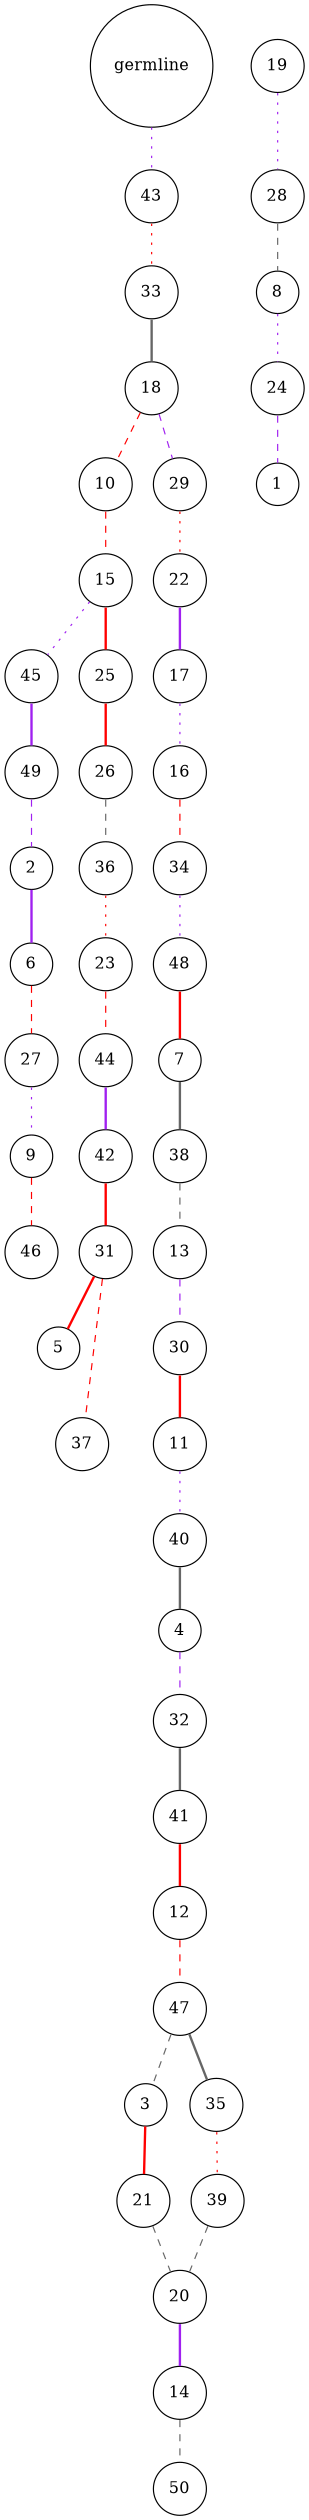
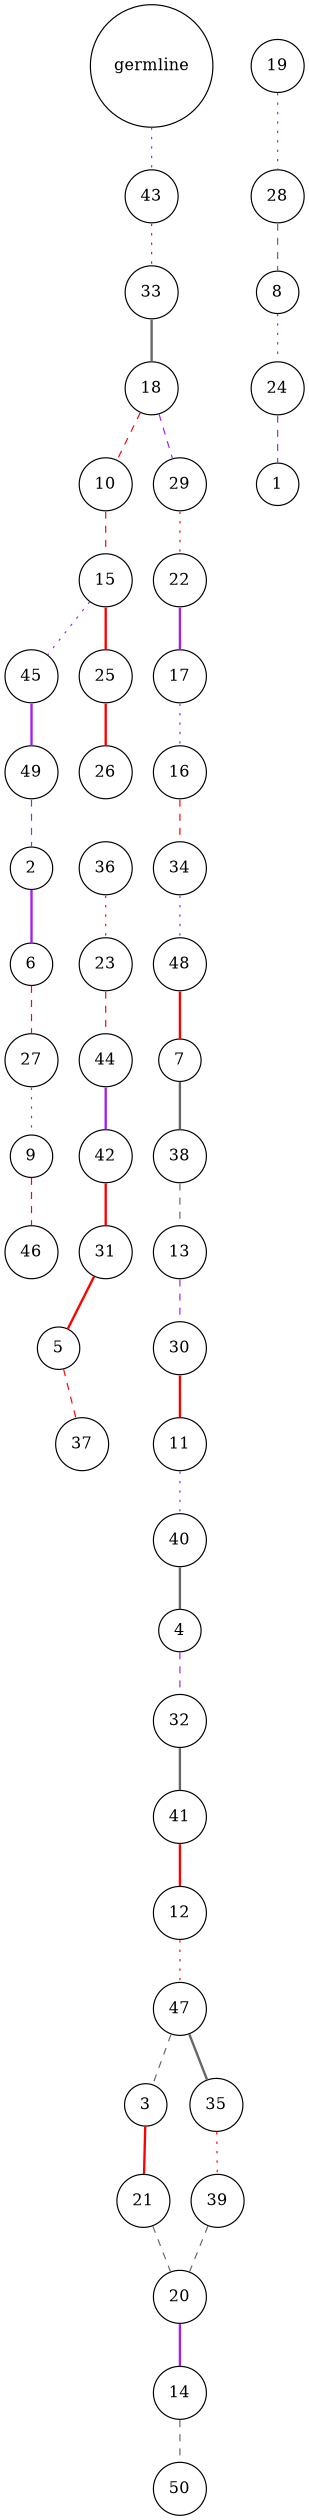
(106, 821) -> none
(94, 1348) -> (70, 1394)
(180, 1961) -> (180, 1961)
